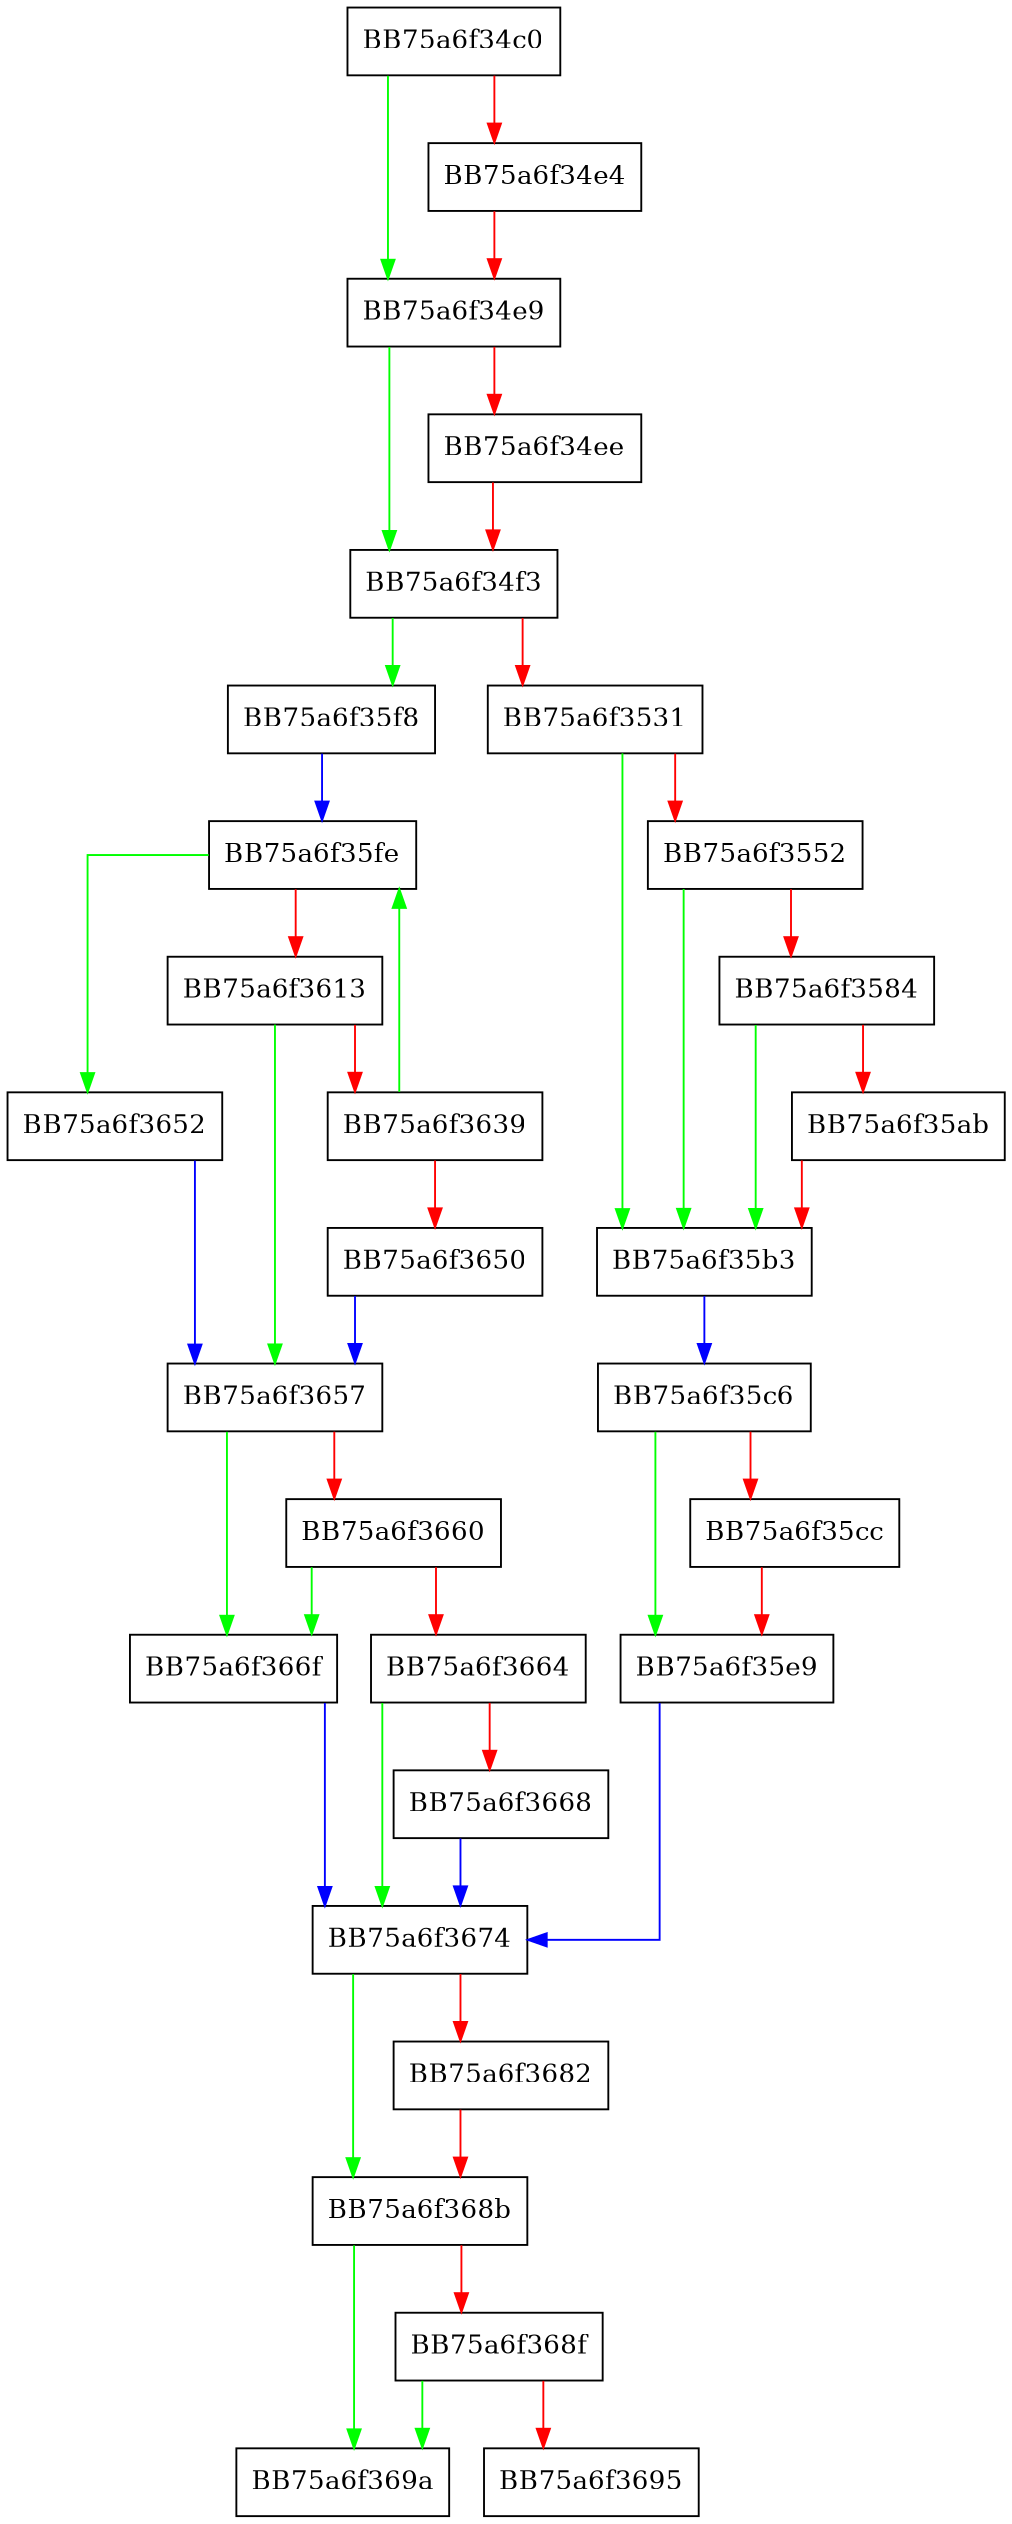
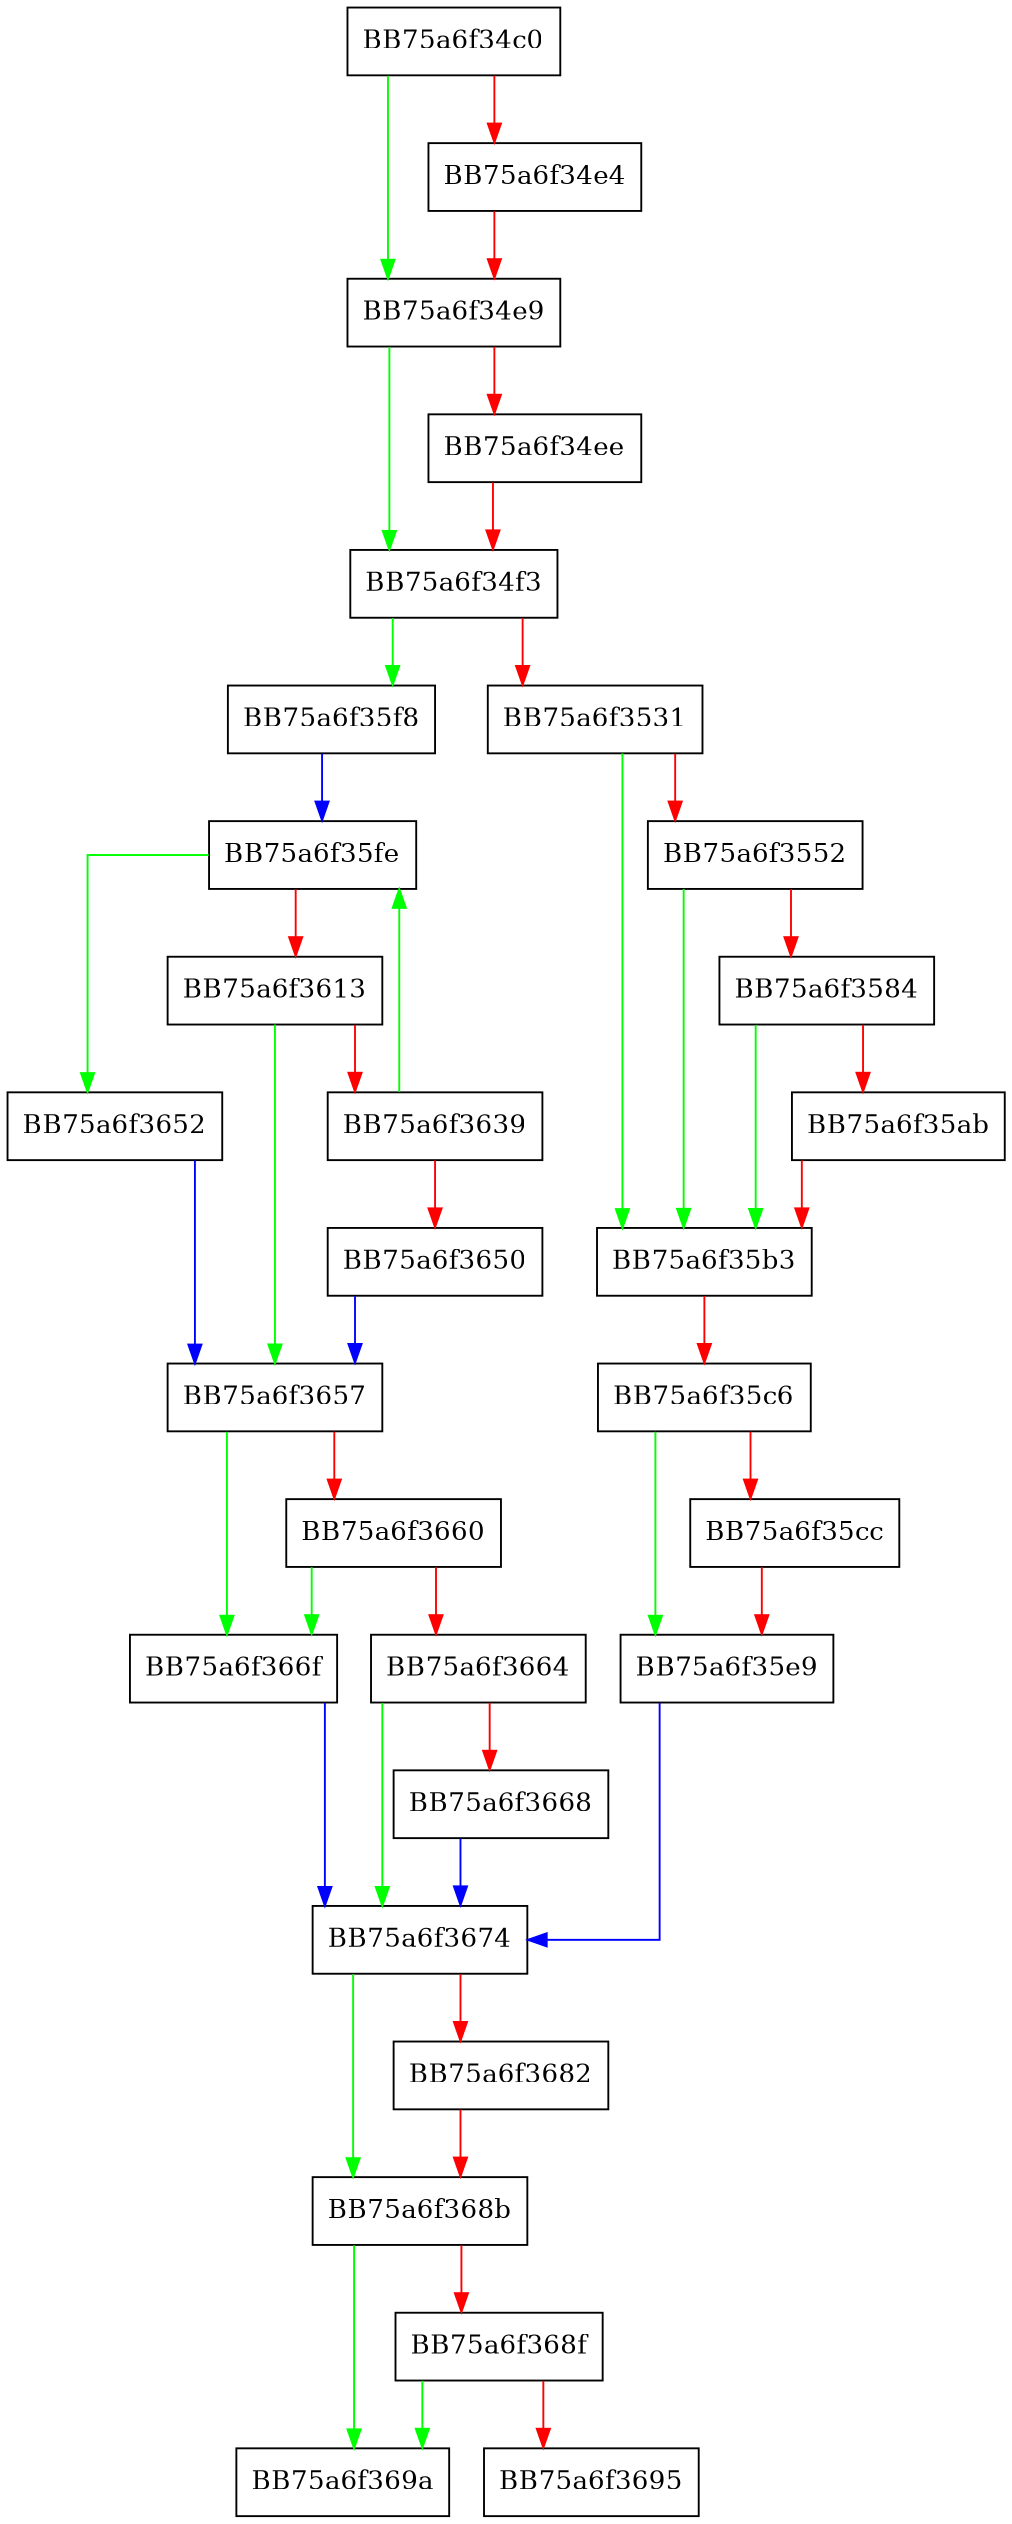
(704, 1320) -> (704, 1320)
